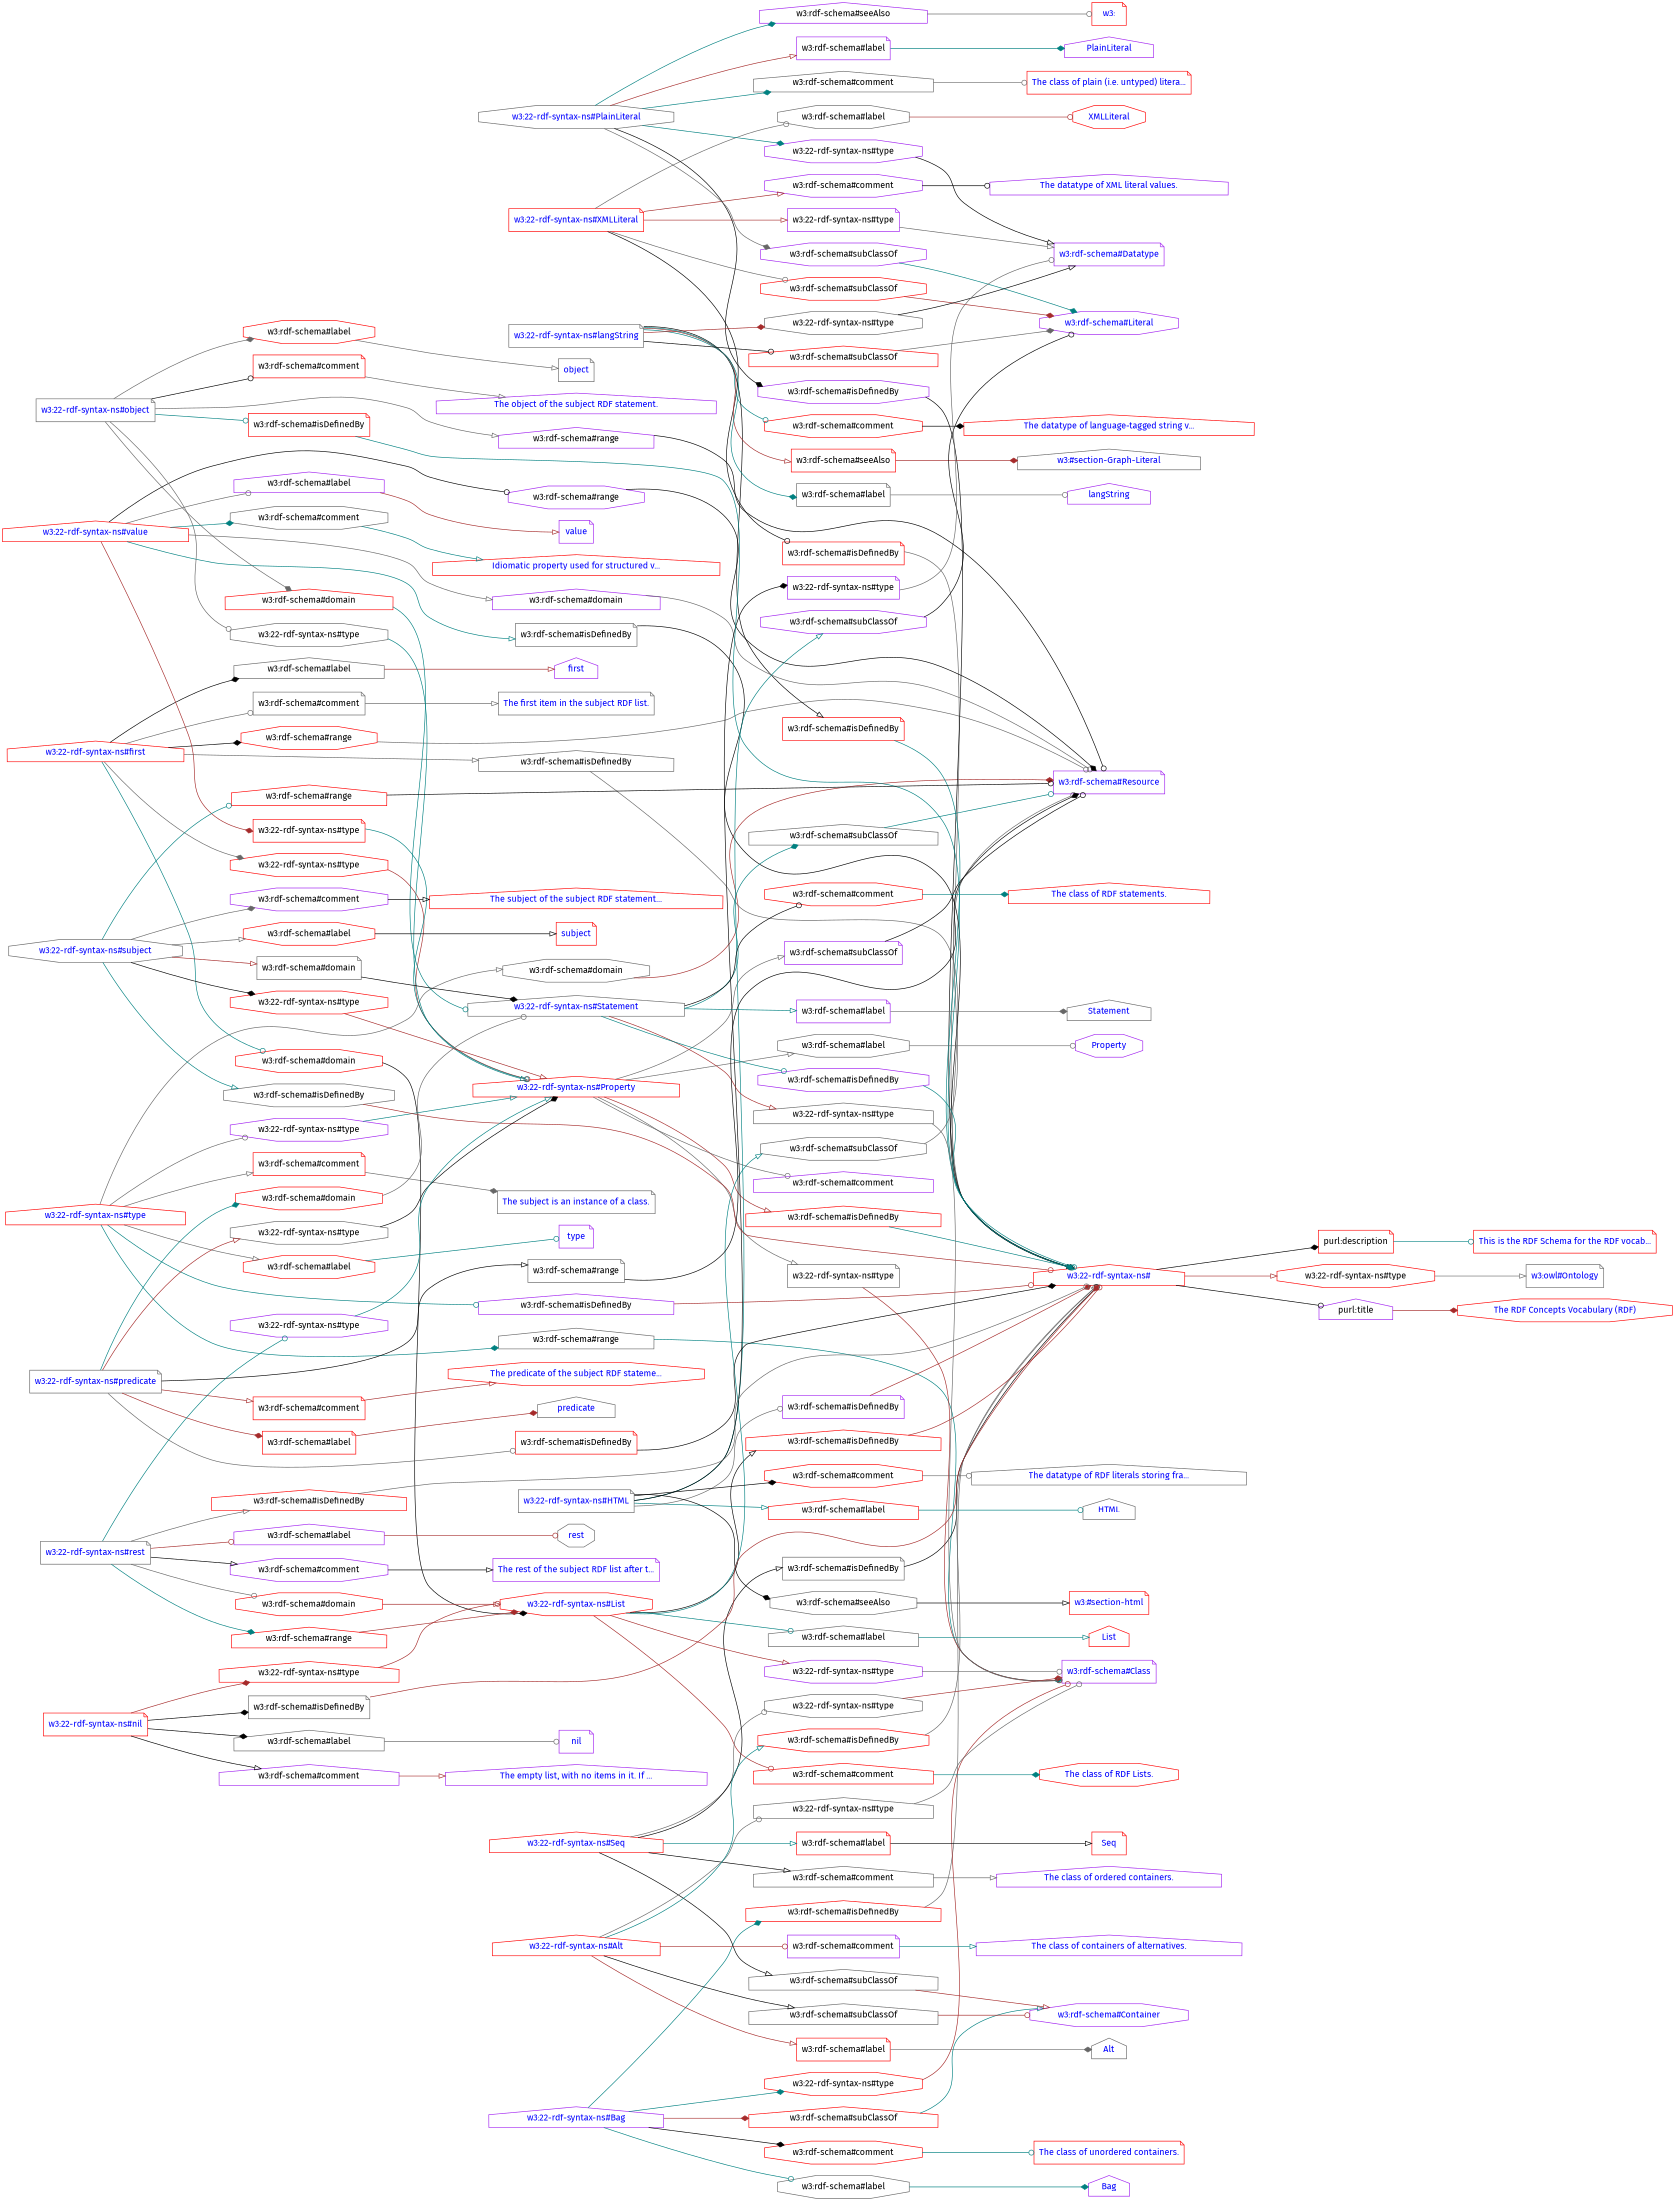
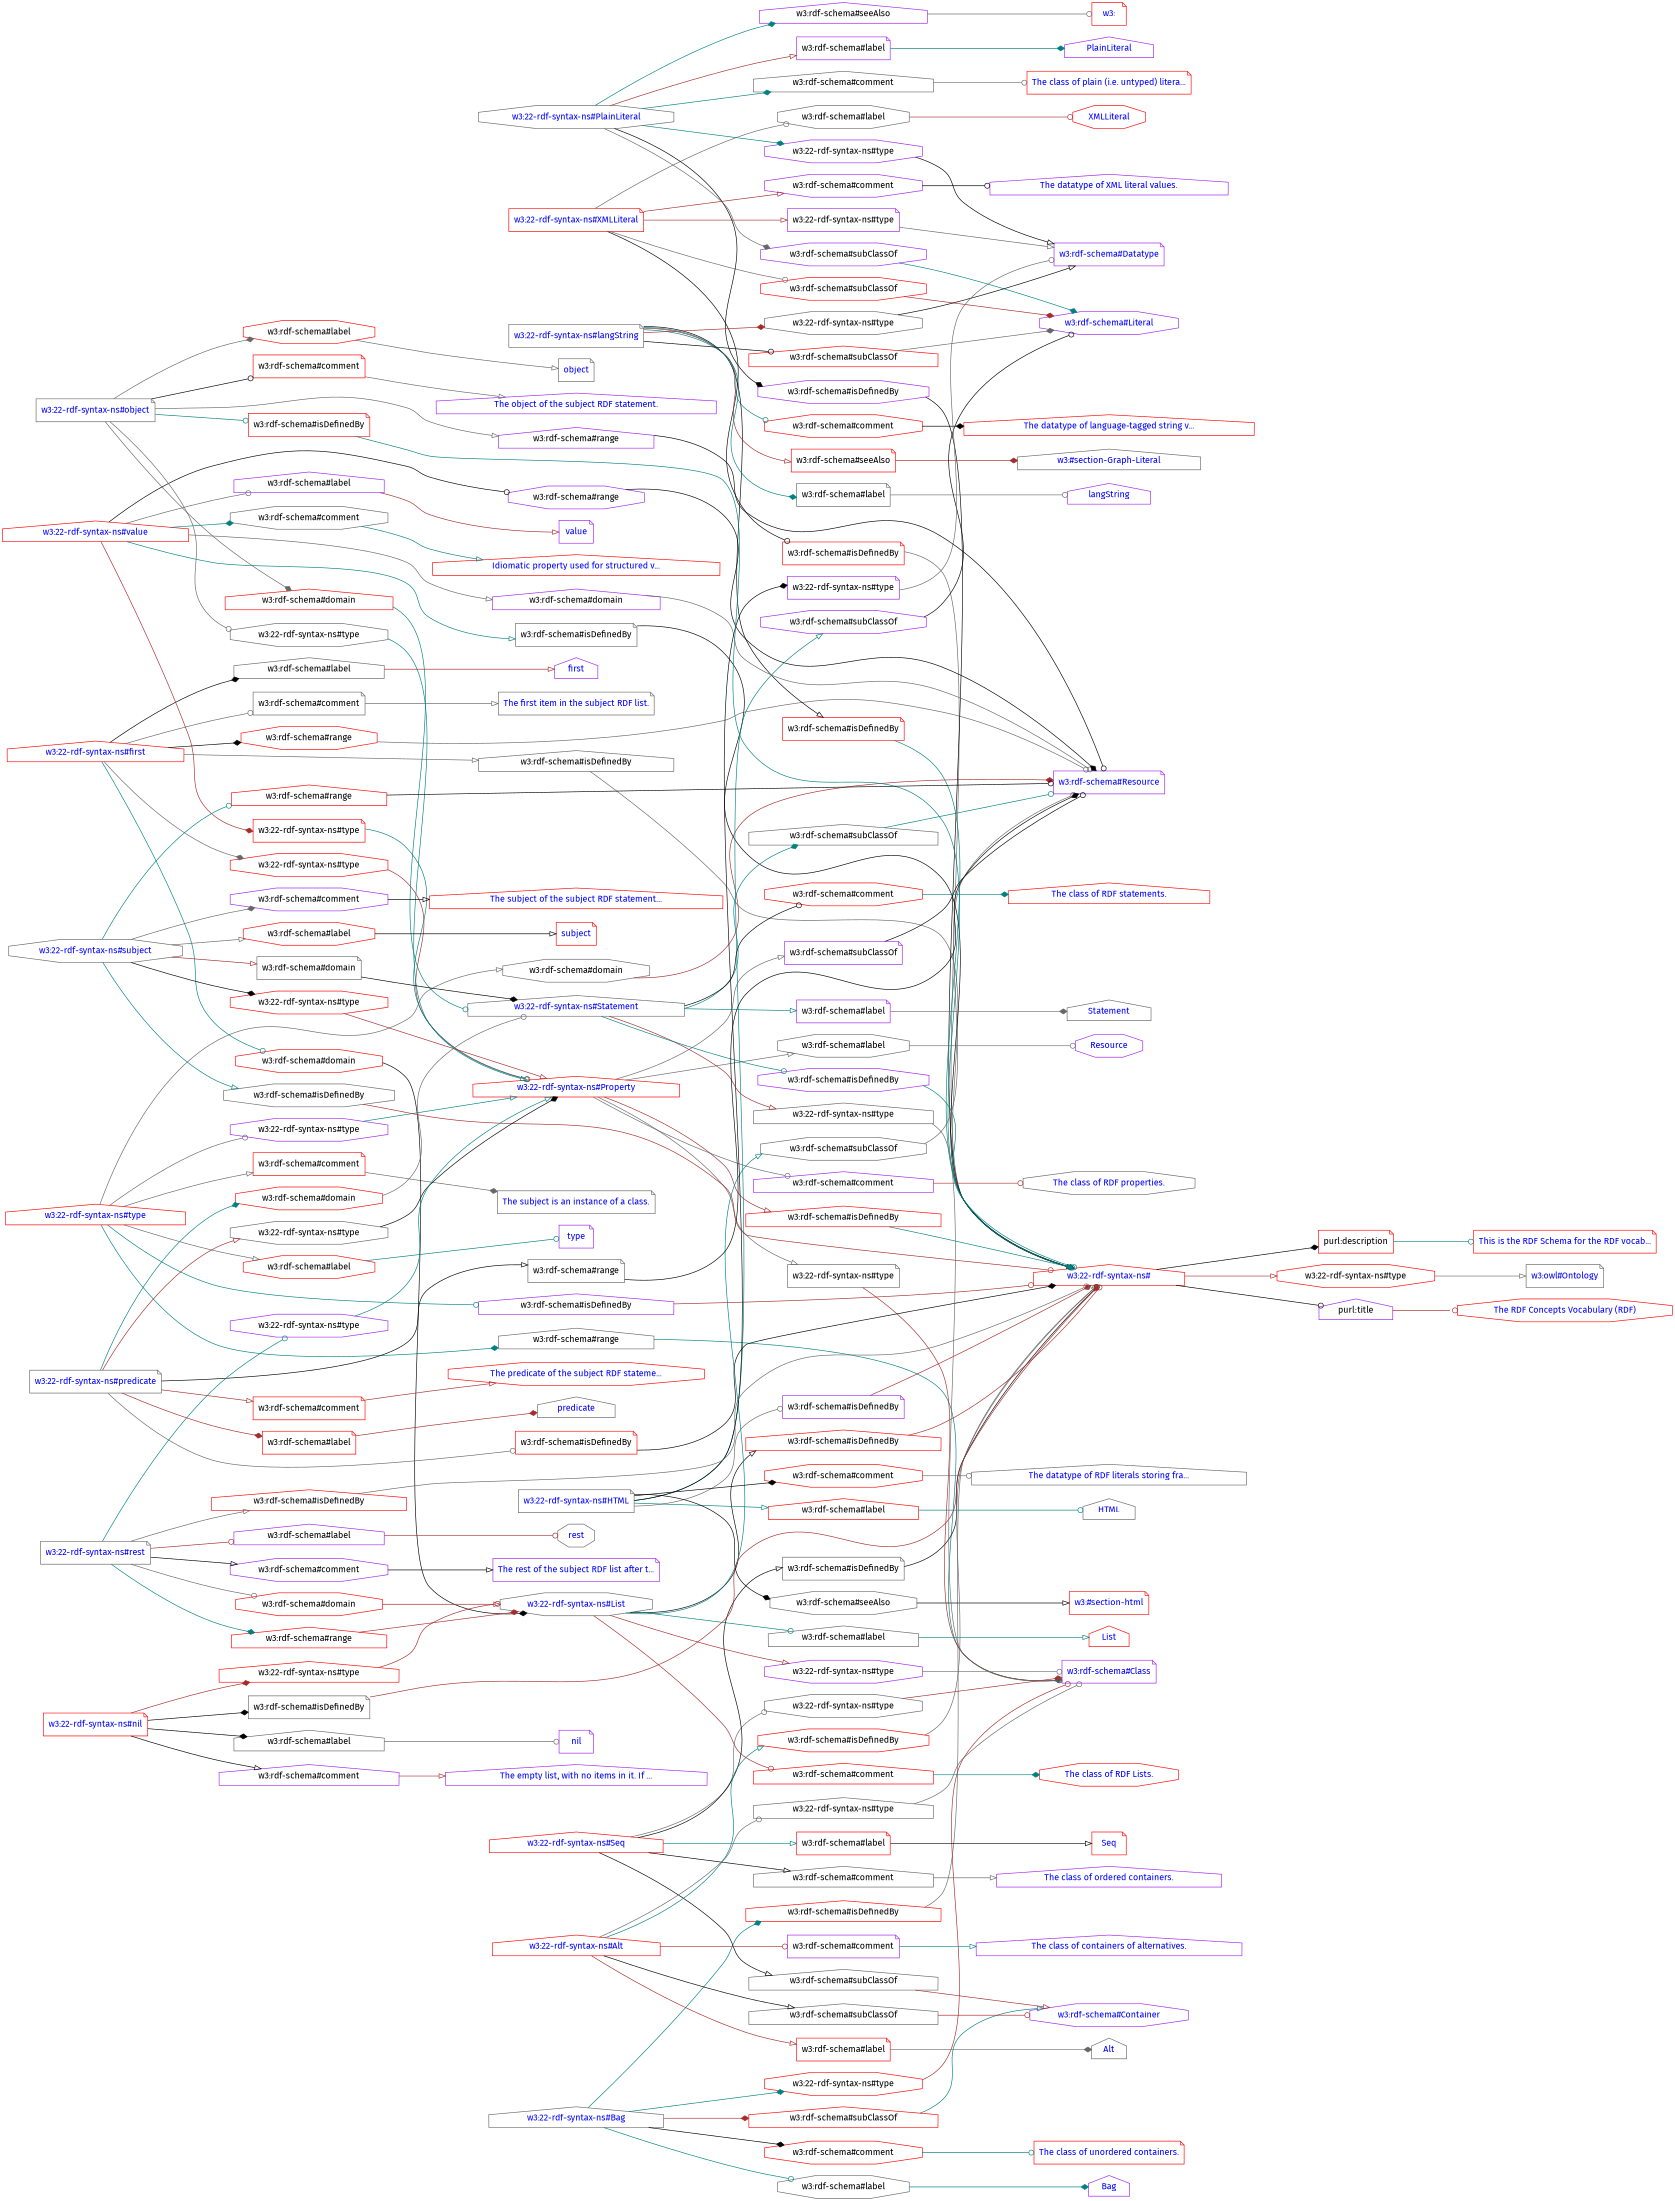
(1109, 1046) -> (1109, 1046)
none -> (1109, 1183)
(1421, 1310) -> (1421, 1310)
(576, 1604) -> (576, 1604)
(576, 2118) -> (576, 2118)
